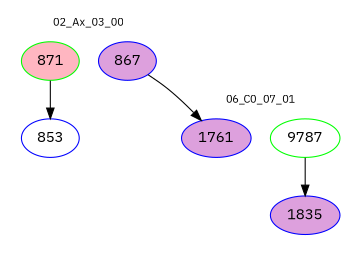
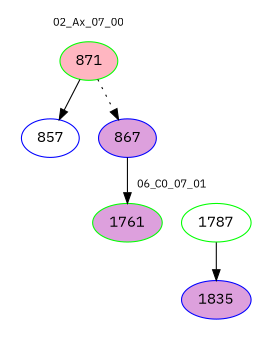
(89, 23) -> (89, 23)
none -> (106, 95)
(50, 138) -> (50, 138)
(216, 138) -> (127, 223)
(305, 138) -> (216, 223)
